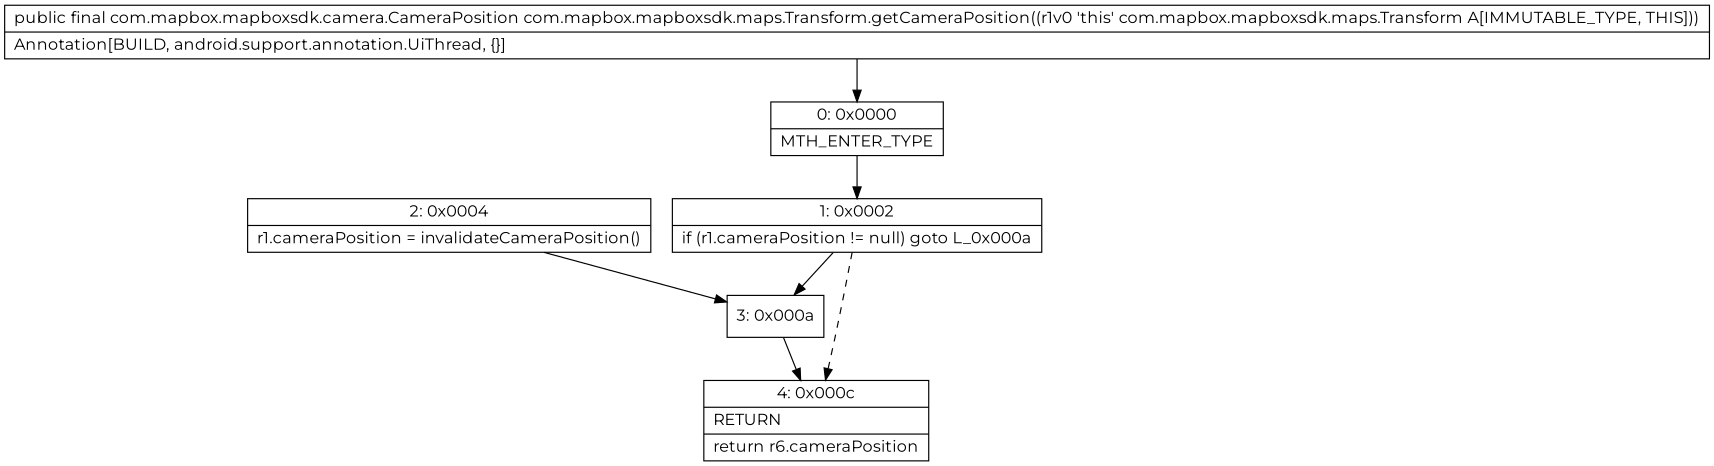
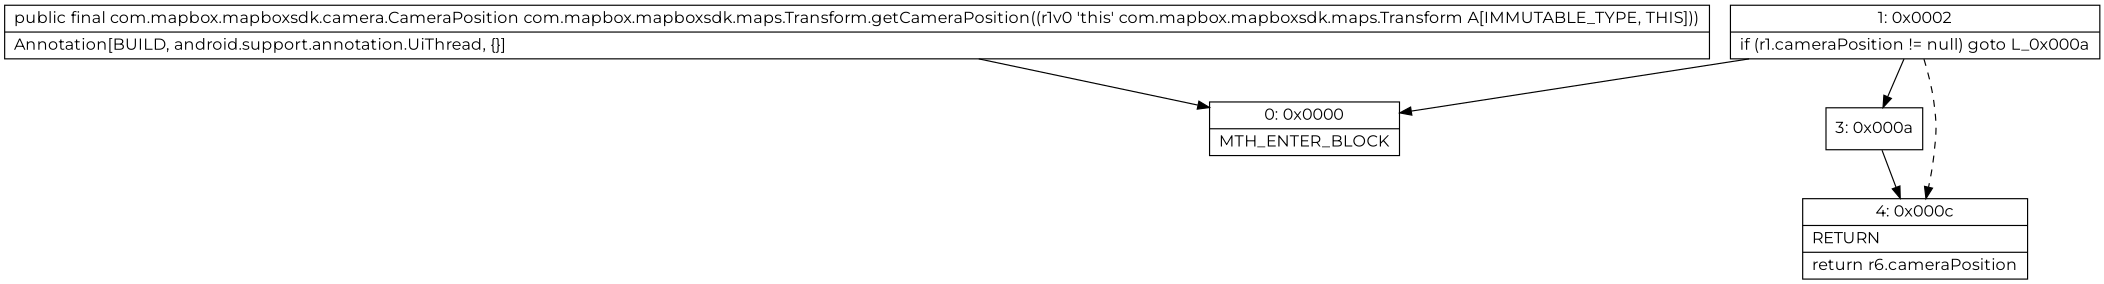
(857, 142) -> (1305, 142)
(857, 171) -> (1580, 85)
(449, 225) -> none
